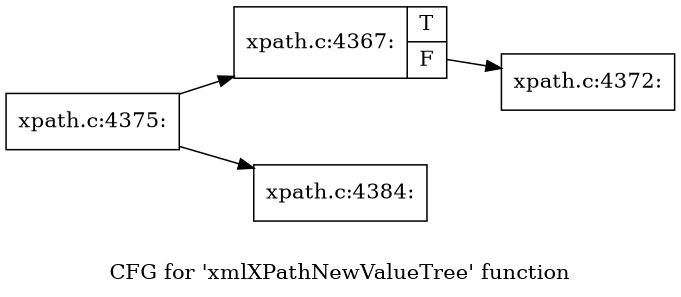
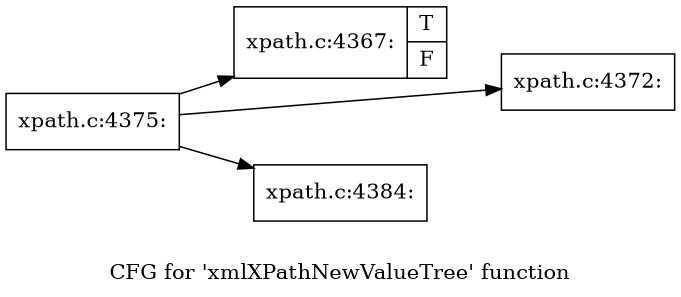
(467, 63) -> (333, 102)
